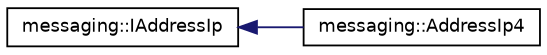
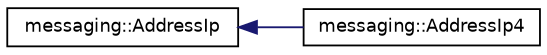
(123, 27) -> (123, 27)
